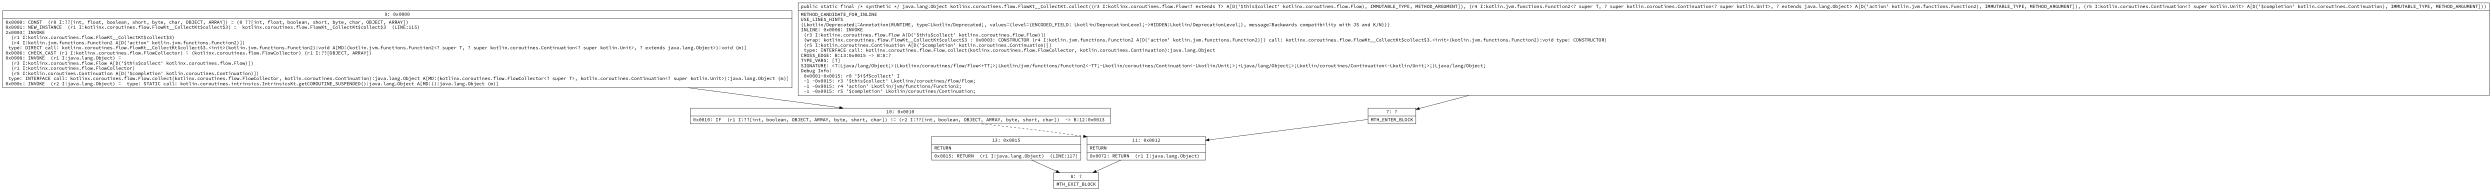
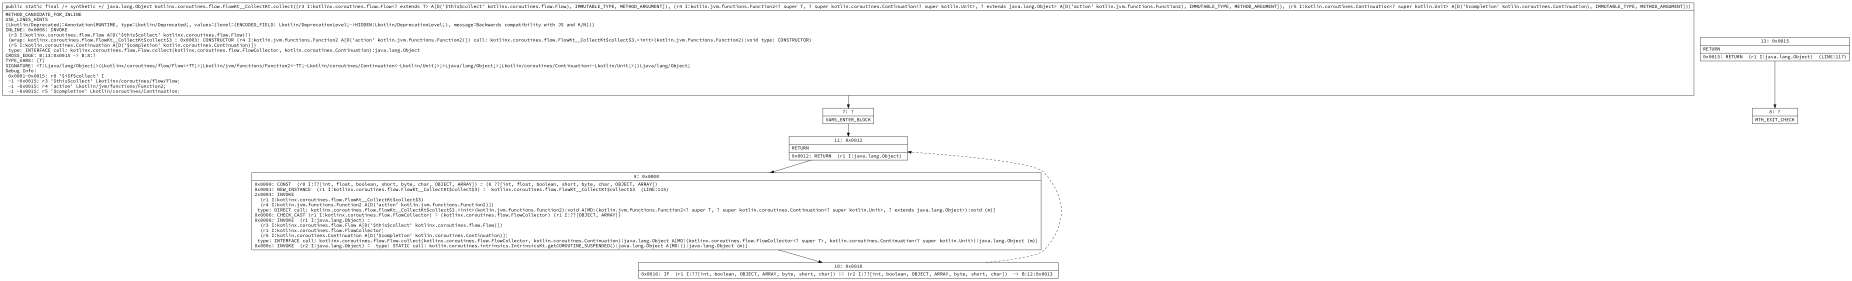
(1392, 120) -> (848, 120)
(1146, 156) -> (848, 156)
(1108, 166) -> (792, 166)
(1076, 184) -> (1775, 120)
